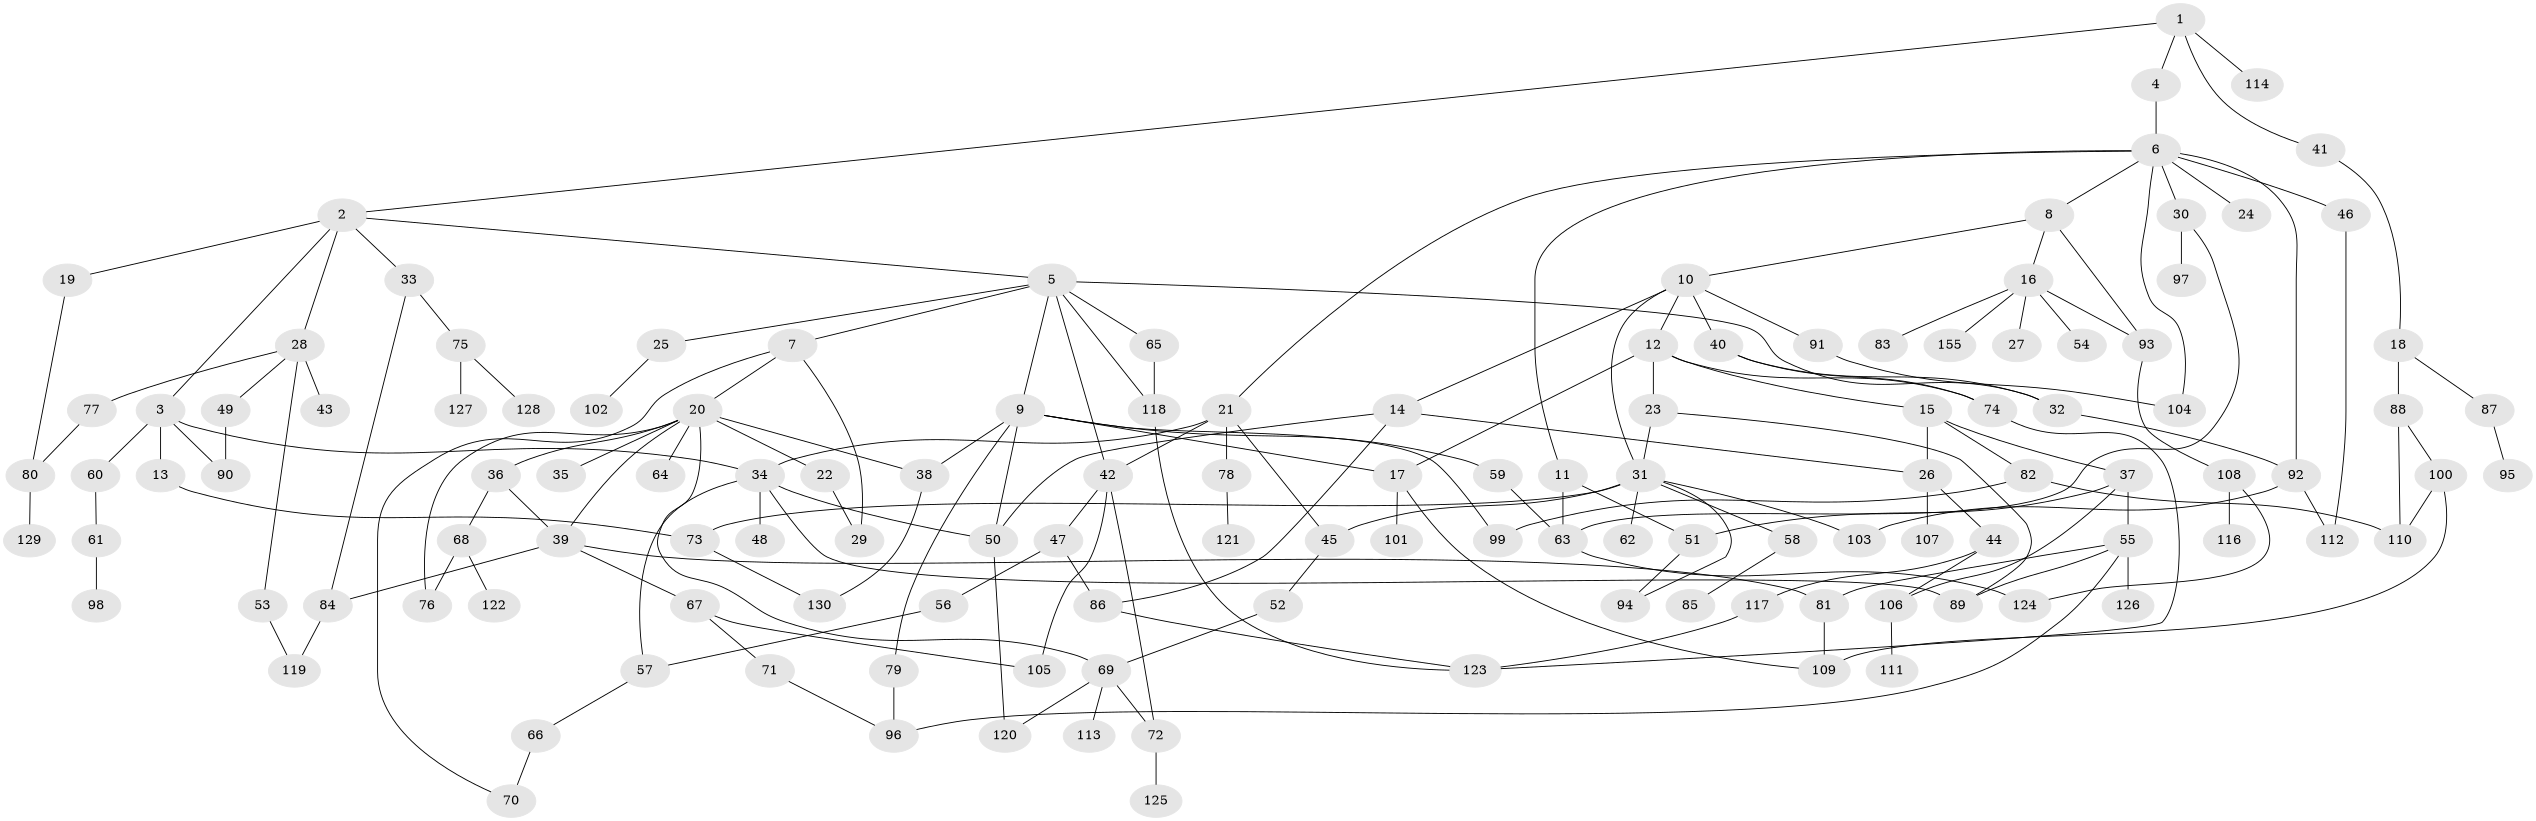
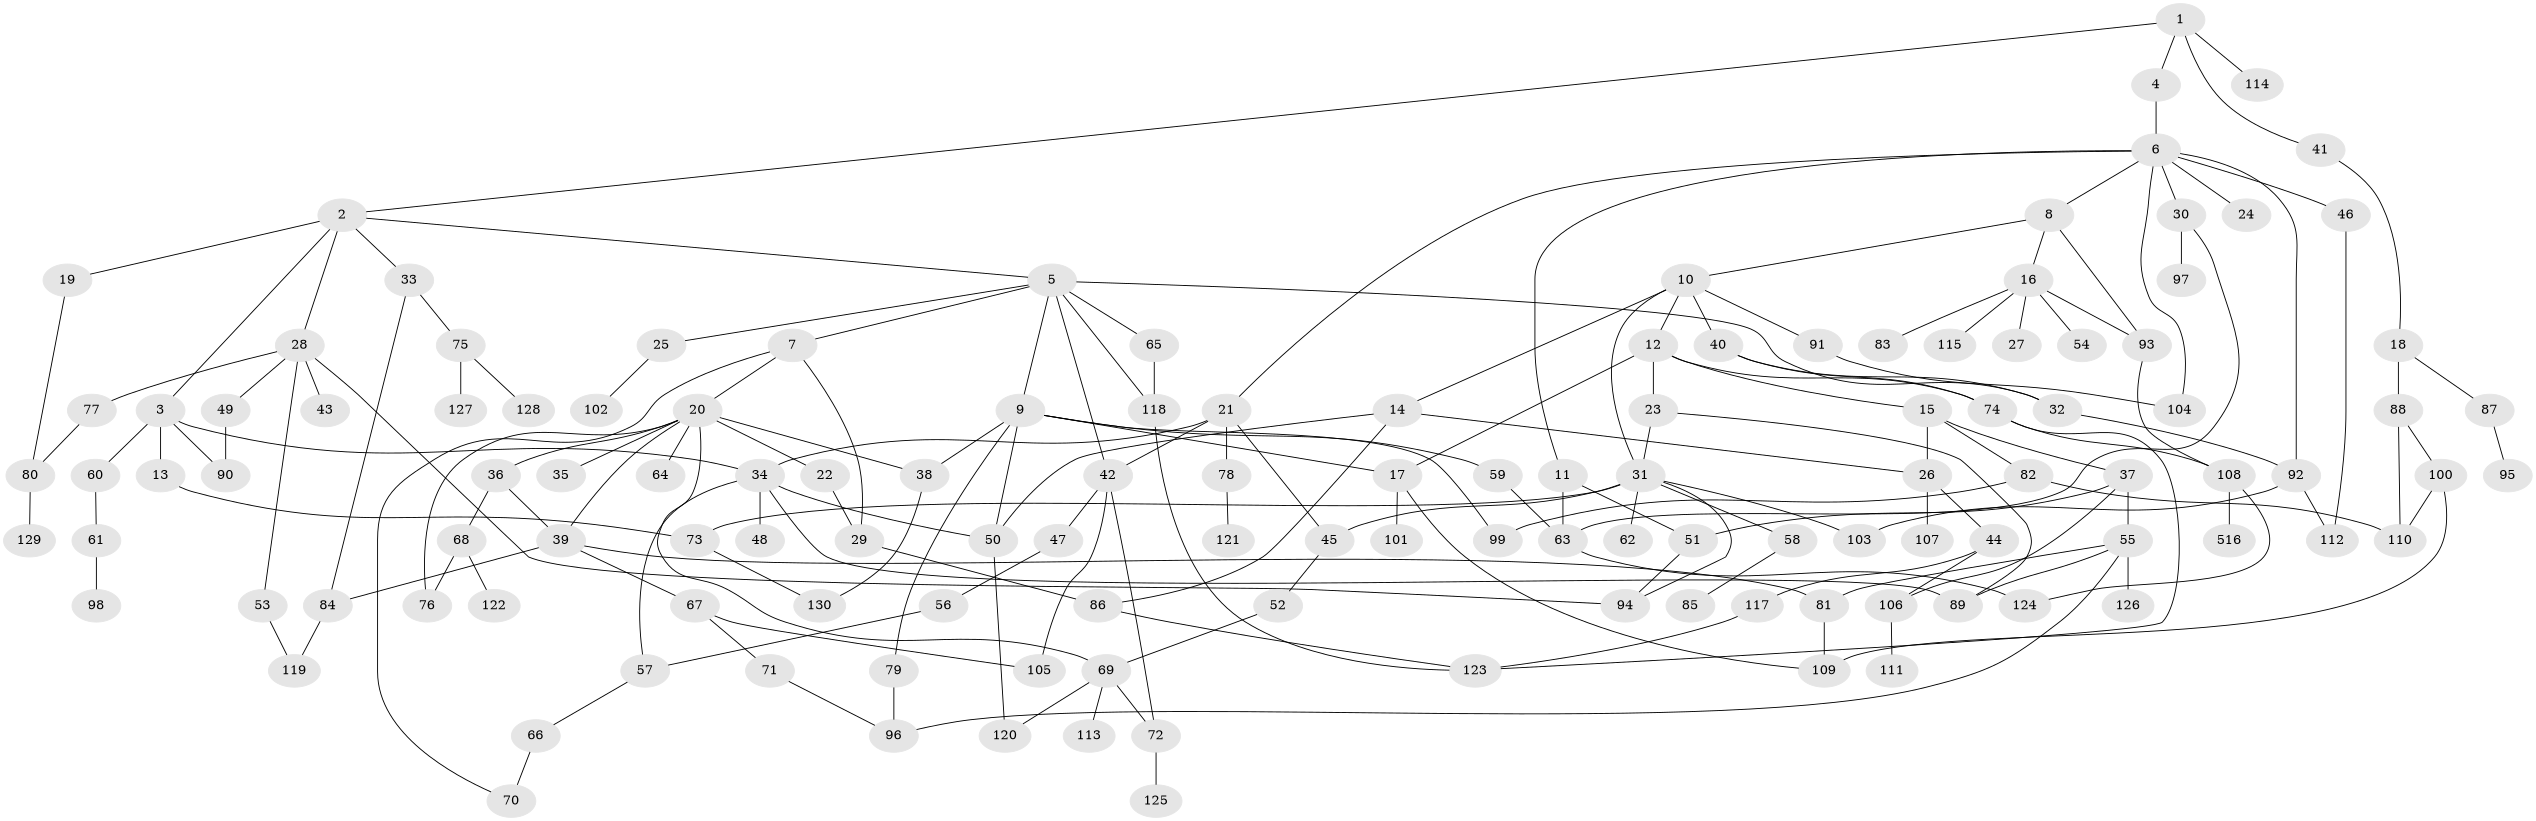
(1950, 345) -> (1950, 345)
none -> (2110, 444)
(2229, 541) -> (2229, 541)
(1075, 568) -> (969, 571)
none -> (884, 584)
